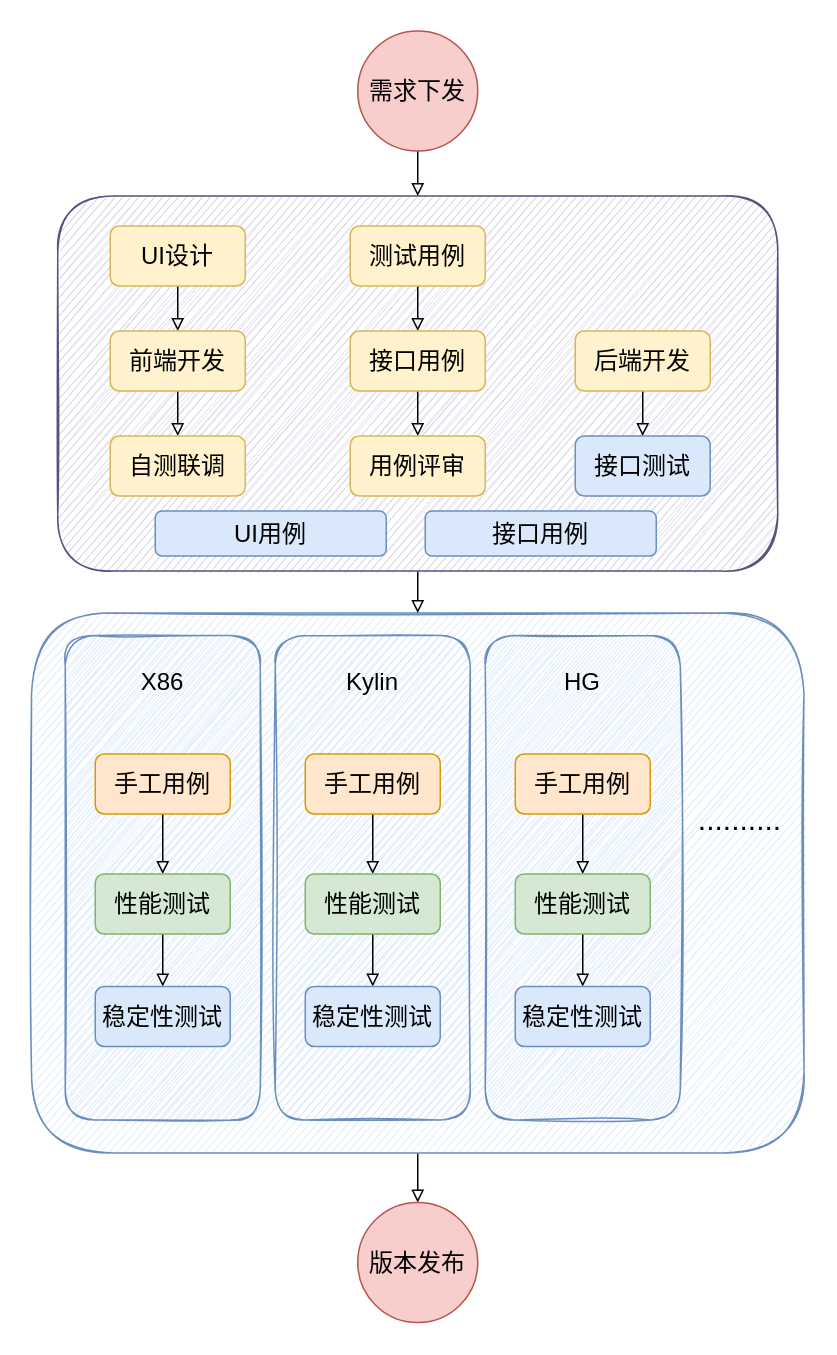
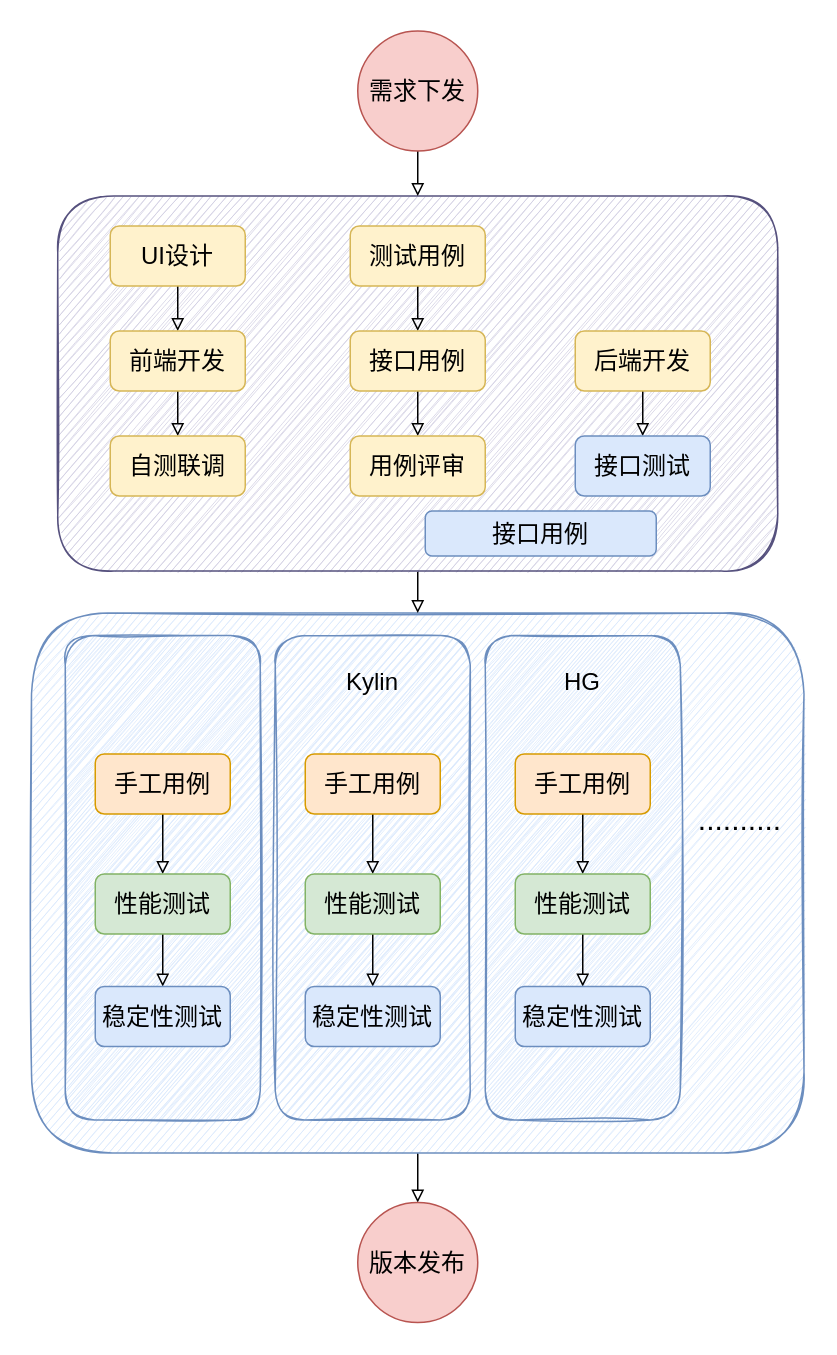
(271, 533) -> none
(163, 682) -> none
